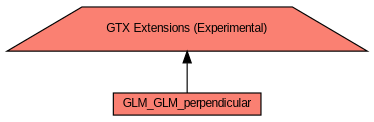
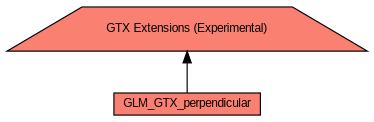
(187, 104) -> (187, 104)
